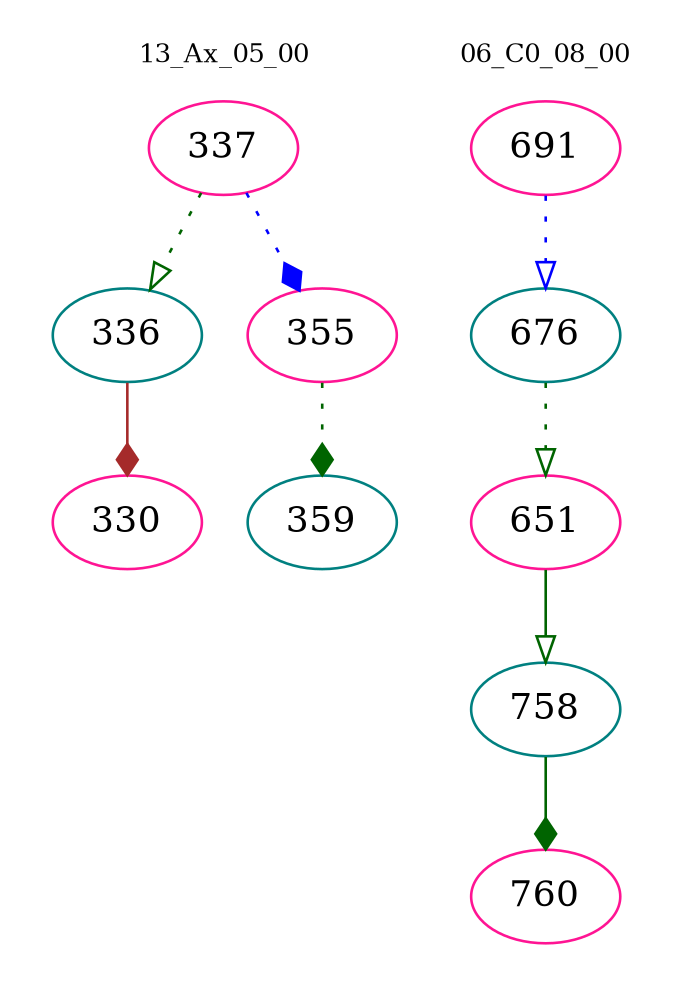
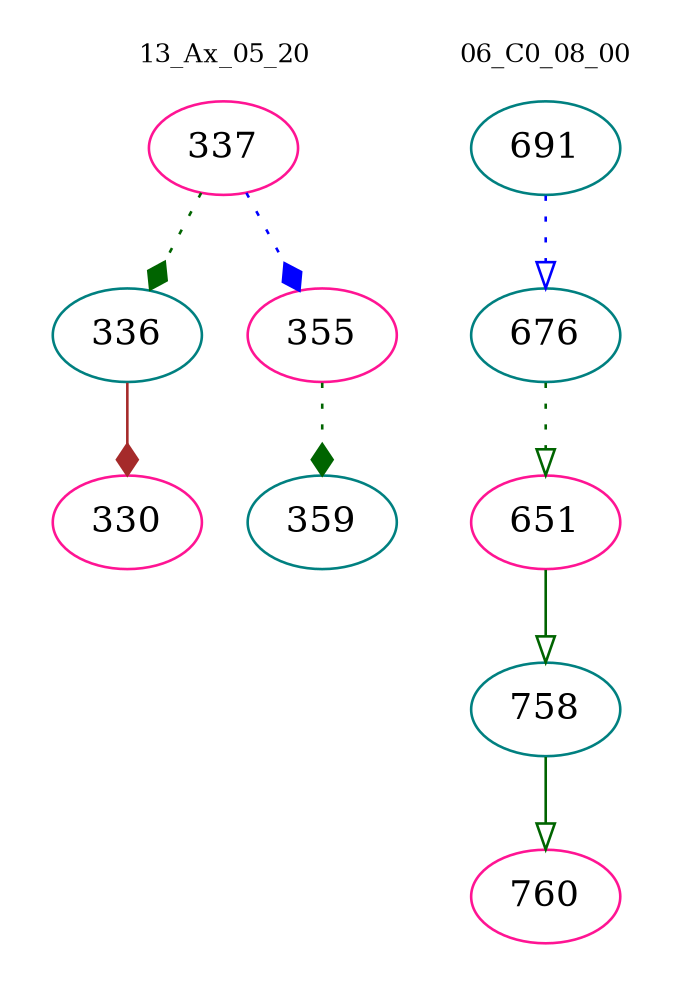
(225, 56) -> (225, 56)
(546, 148) -> (546, 148)
(182, 229) -> (183, 227)
(546, 788) -> (546, 790)
